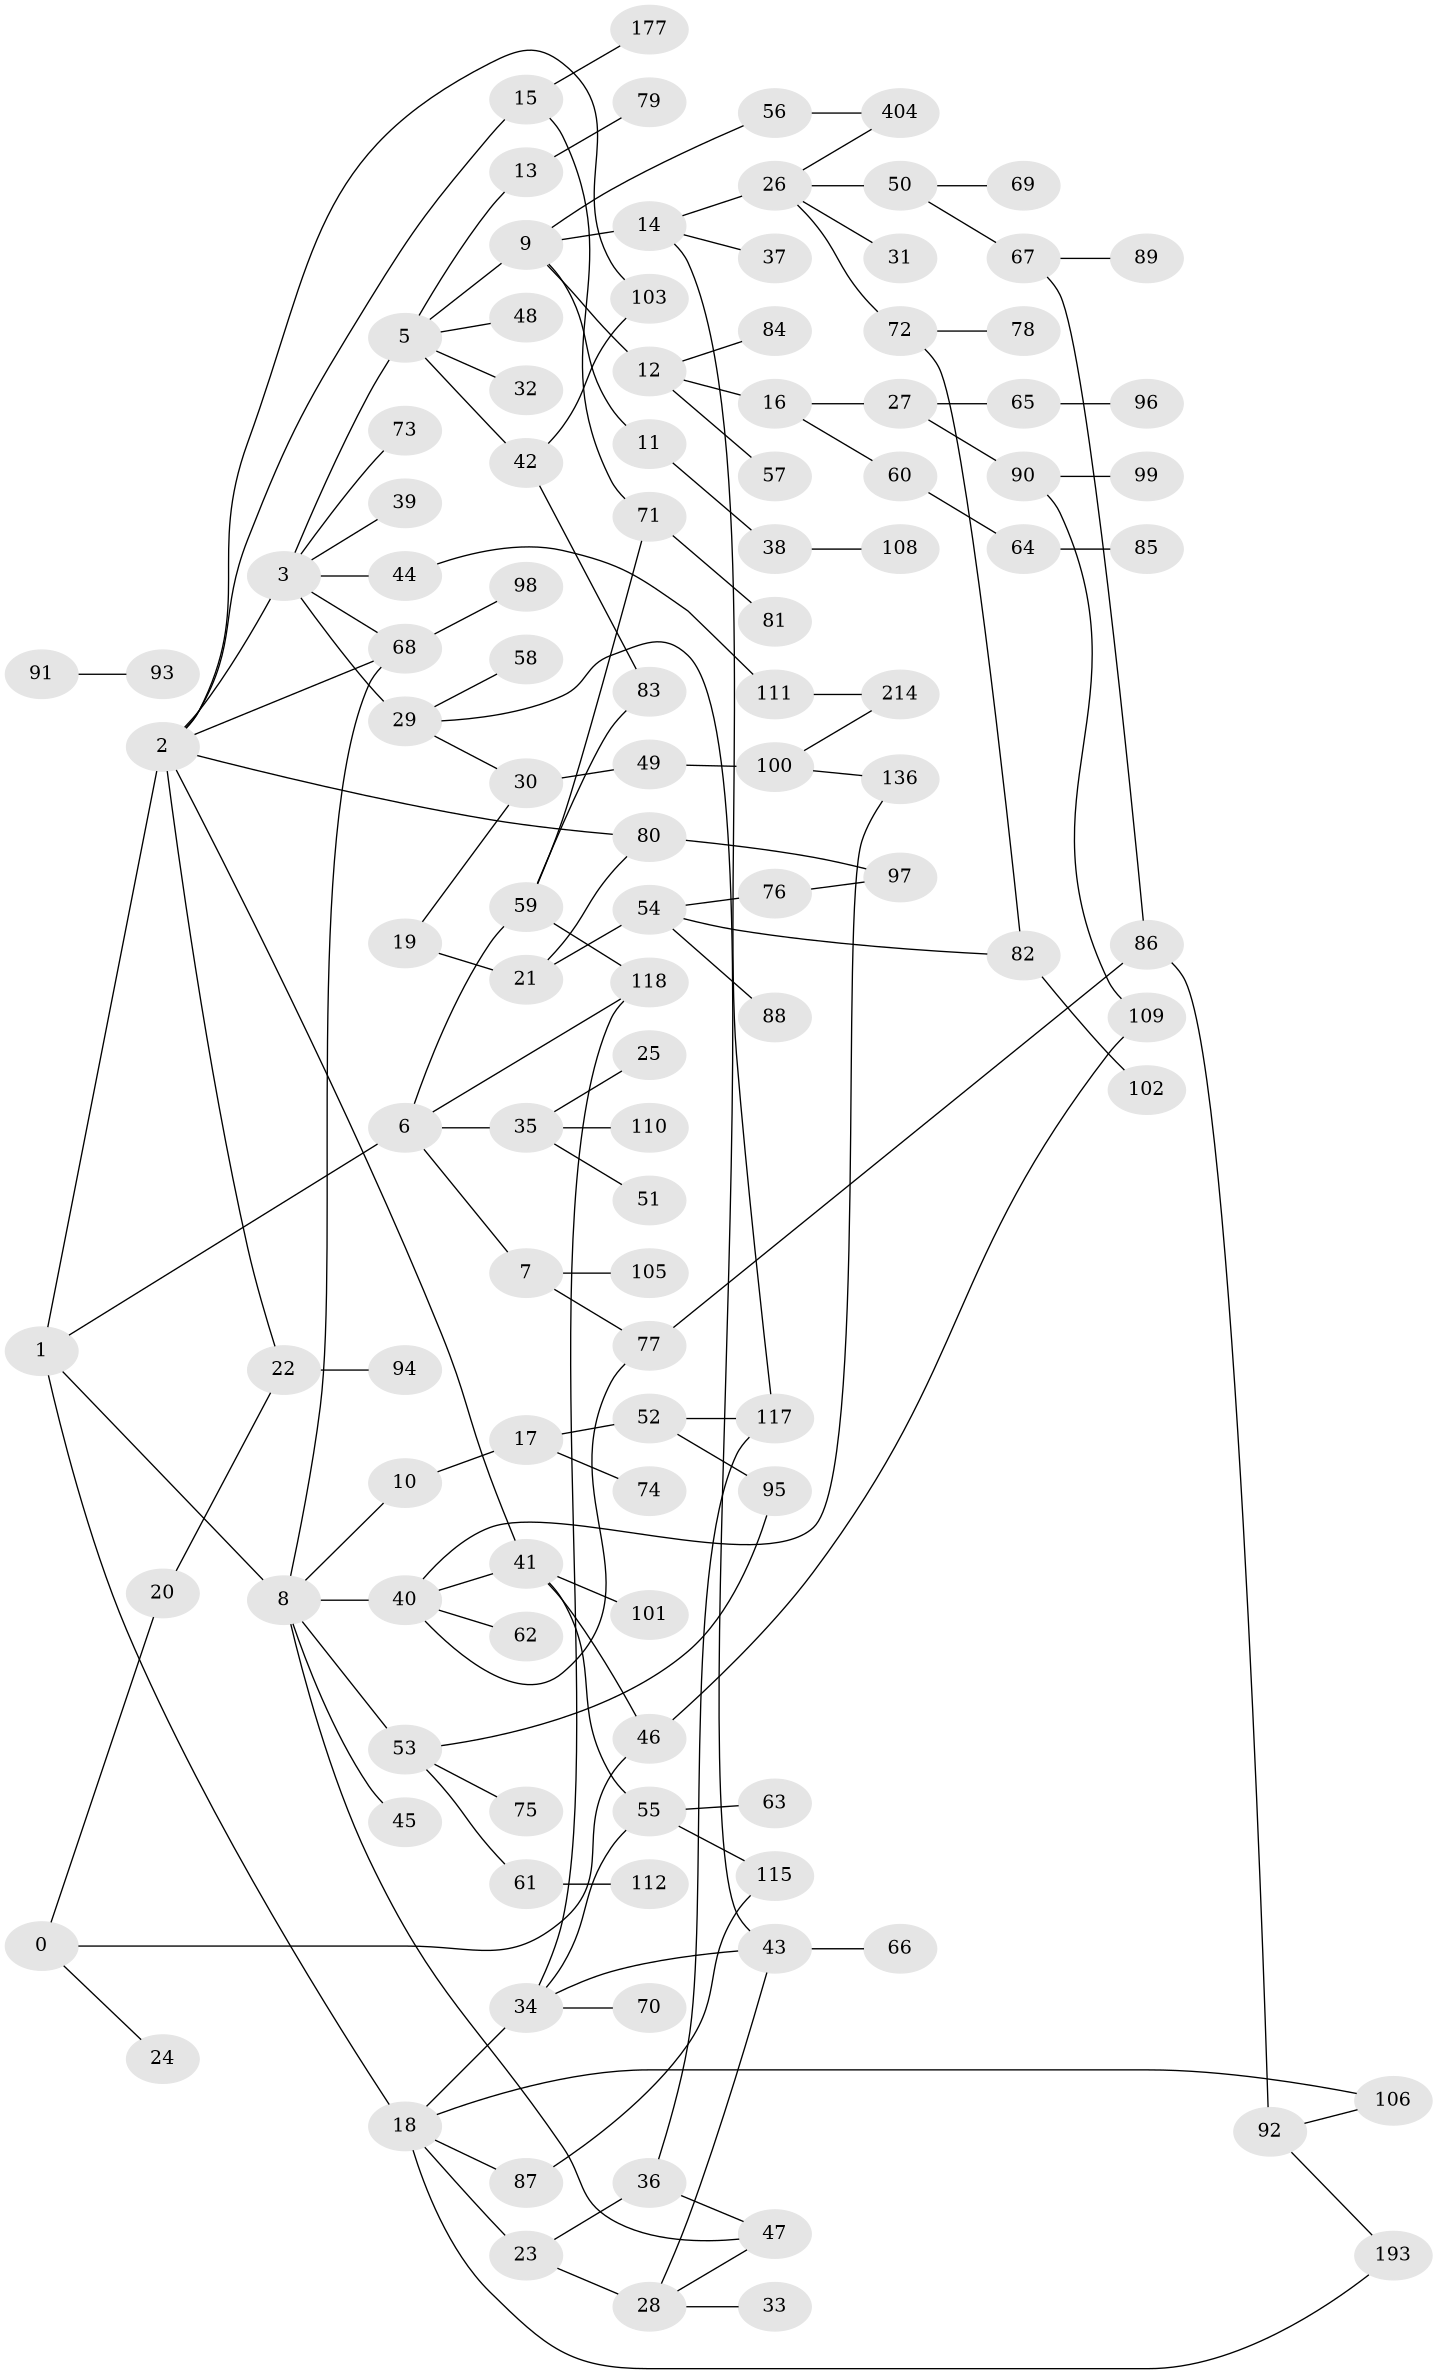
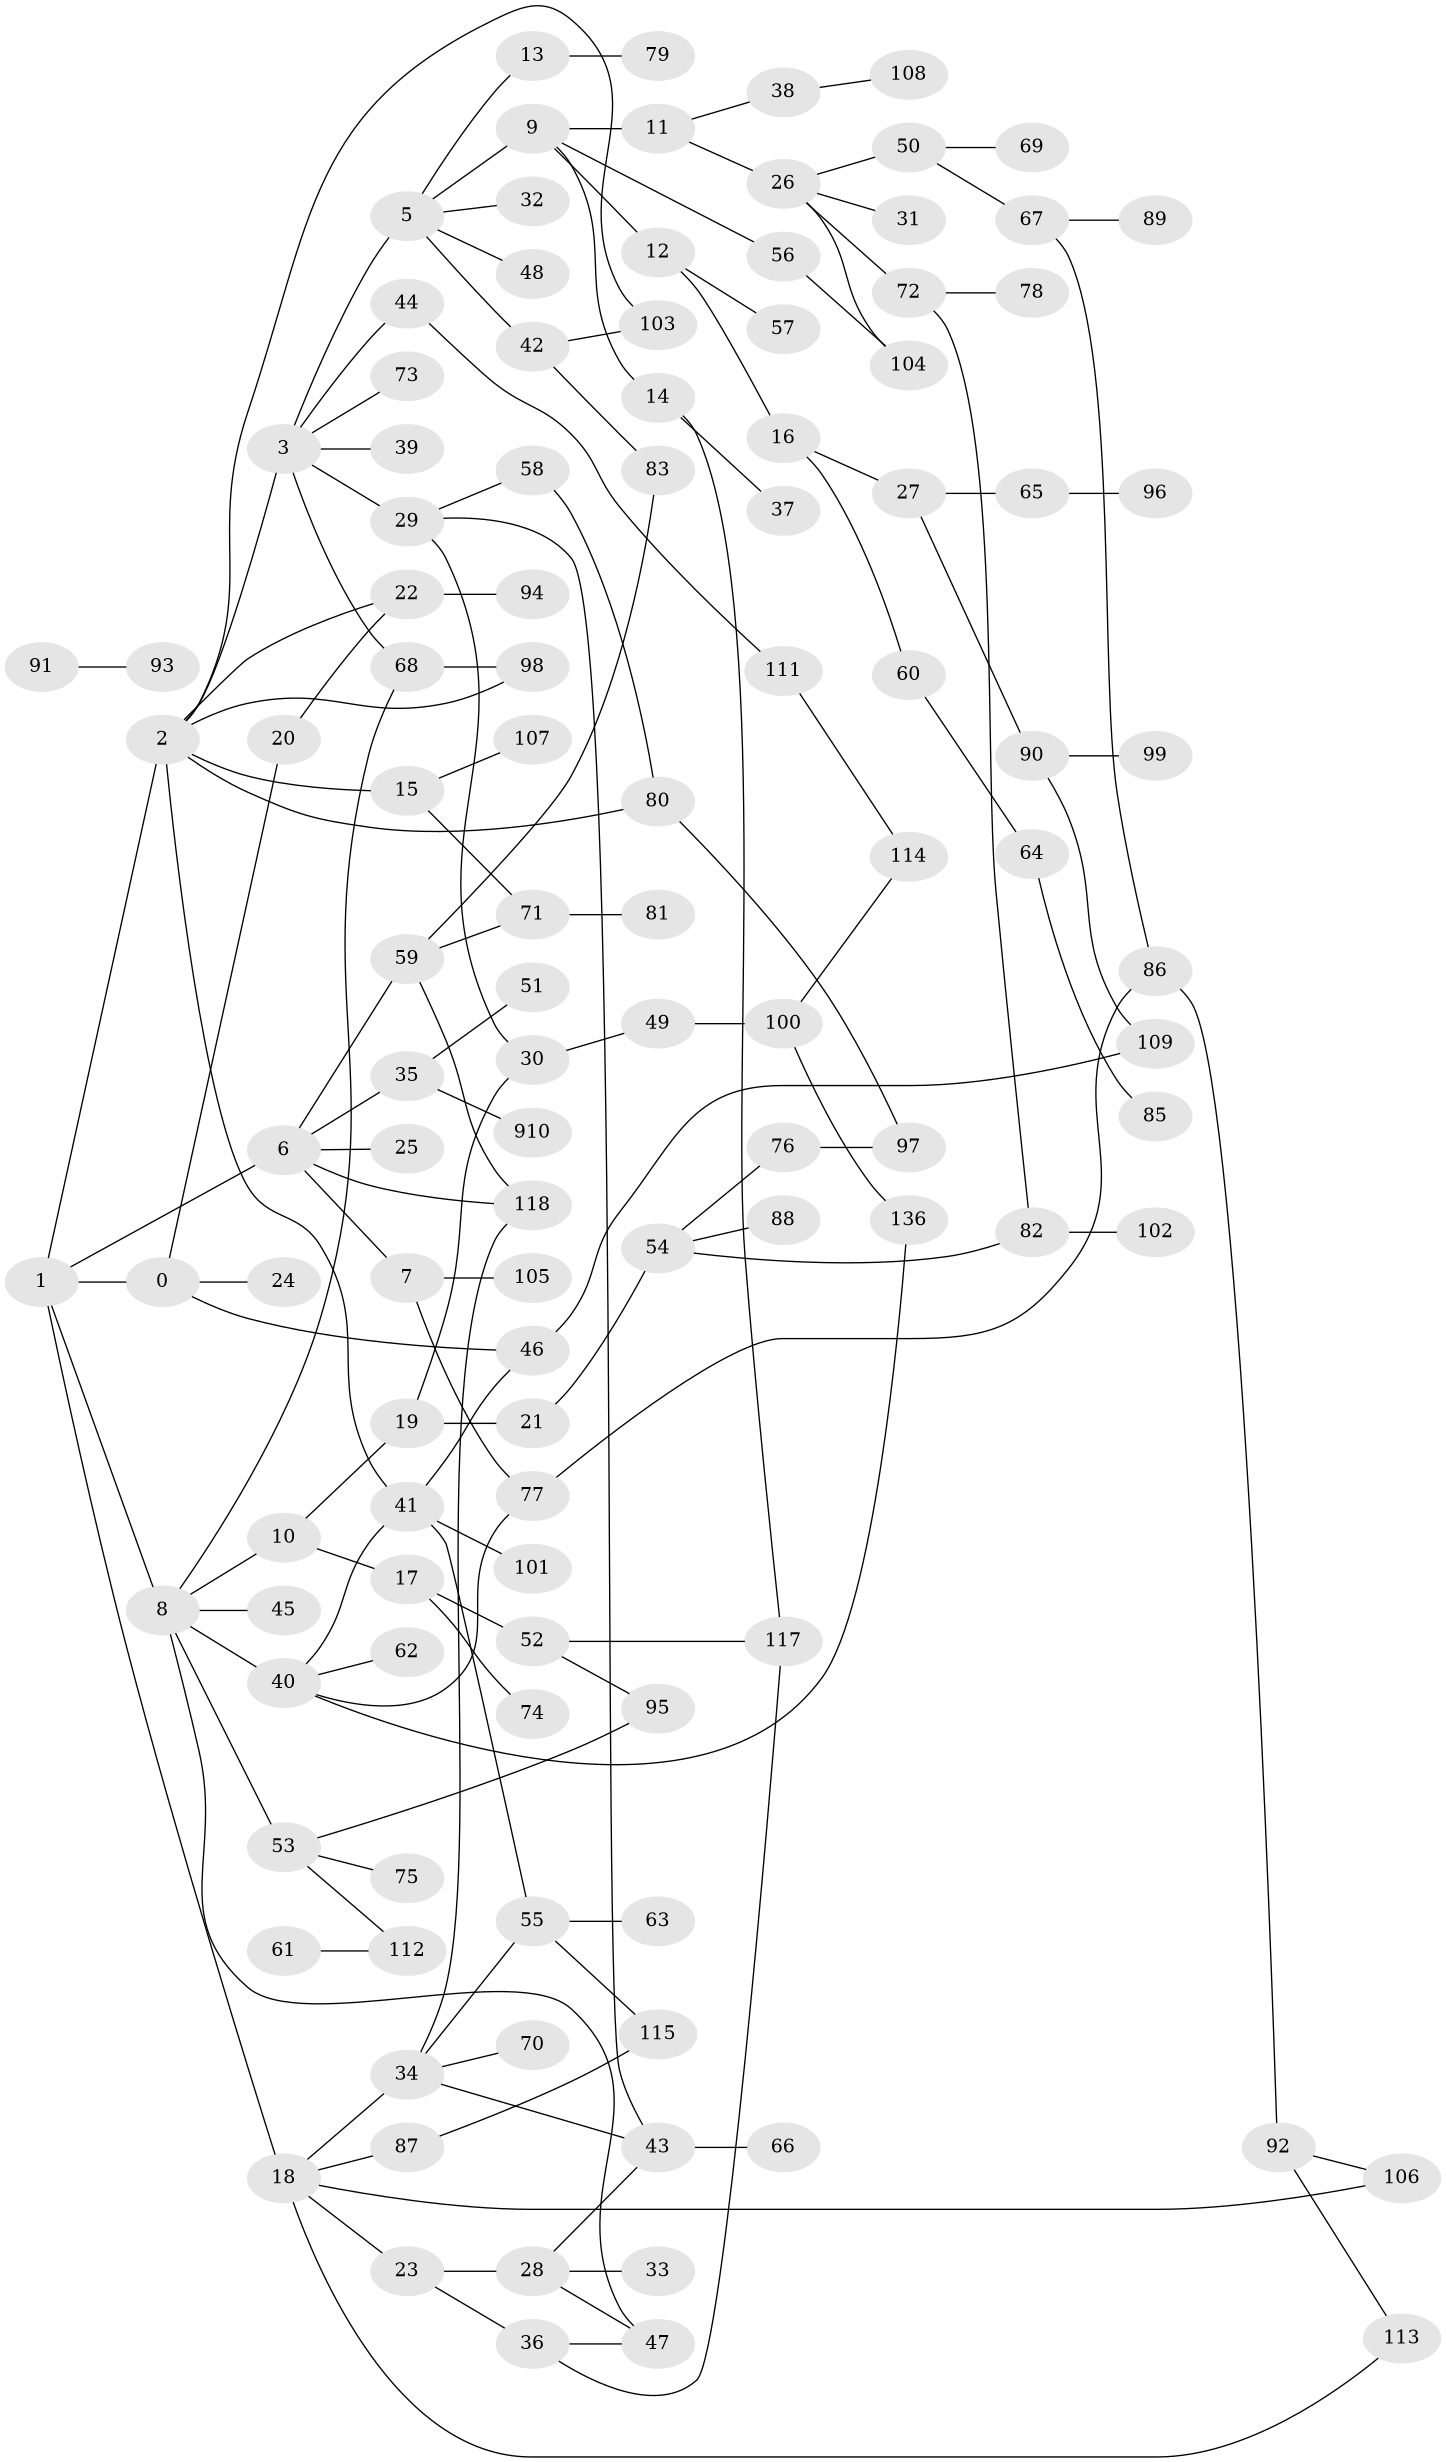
(649, 30) -> (533, 740)
(900, 113) -> (909, 366)
(712, 206) -> (721, 156)
(775, 331) -> none
(900, 694) -> (909, 857)
(284, 698) -> (348, 703)
(587, 908) -> (618, 628)
(580, 1096) -> (341, 1150)
(649, 1128) -> (533, 1133)
none -> (103, 1282)
none -> (346, 1481)
(466, 1817) -> (345, 1899)
(1393, 2256) -> (1402, 2339)
